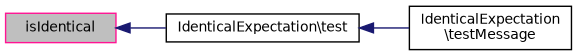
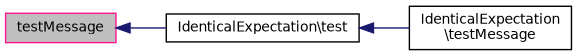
(61, 28) -> (61, 28)
